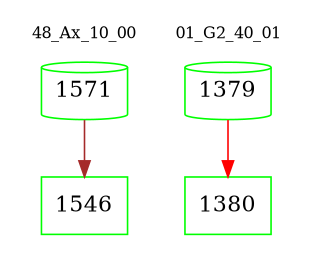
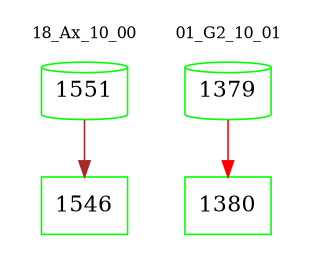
(85, 34) -> (85, 34)
(229, 34) -> (229, 34)
(85, 91) -> (85, 91)
